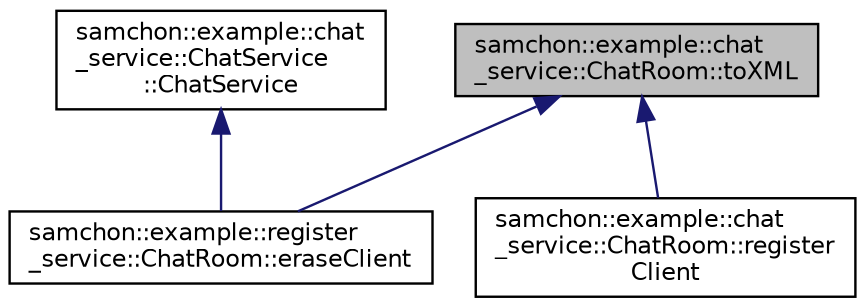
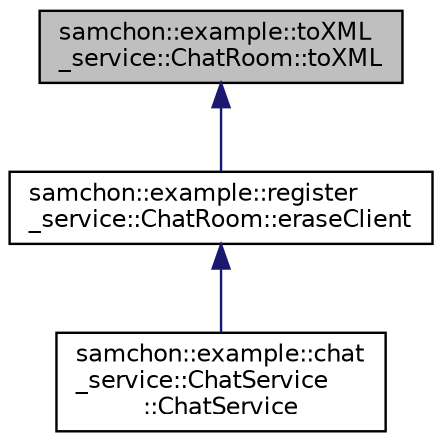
(637, 60) -> (221, 47)
(221, 172) -> (221, 301)
(666, 247) -> none
